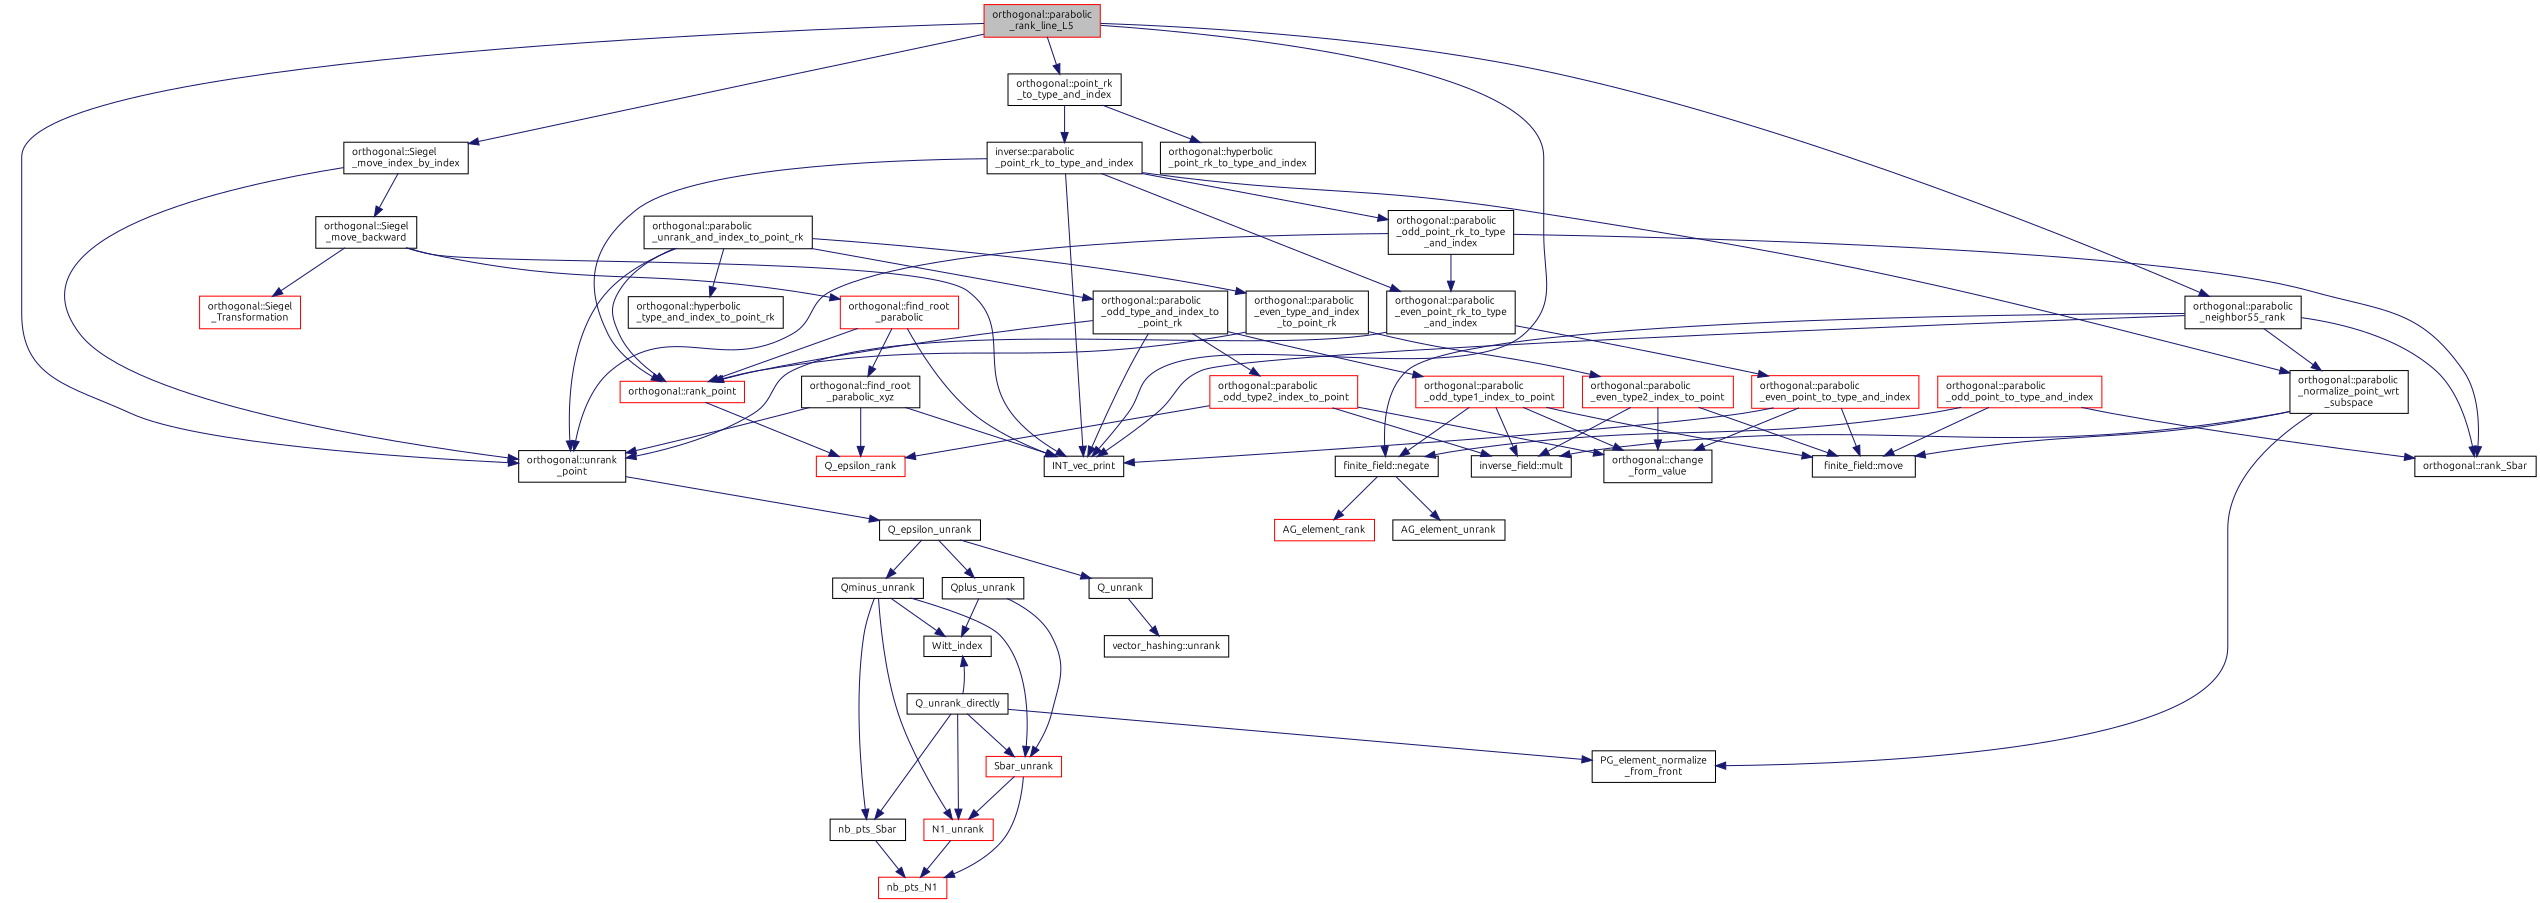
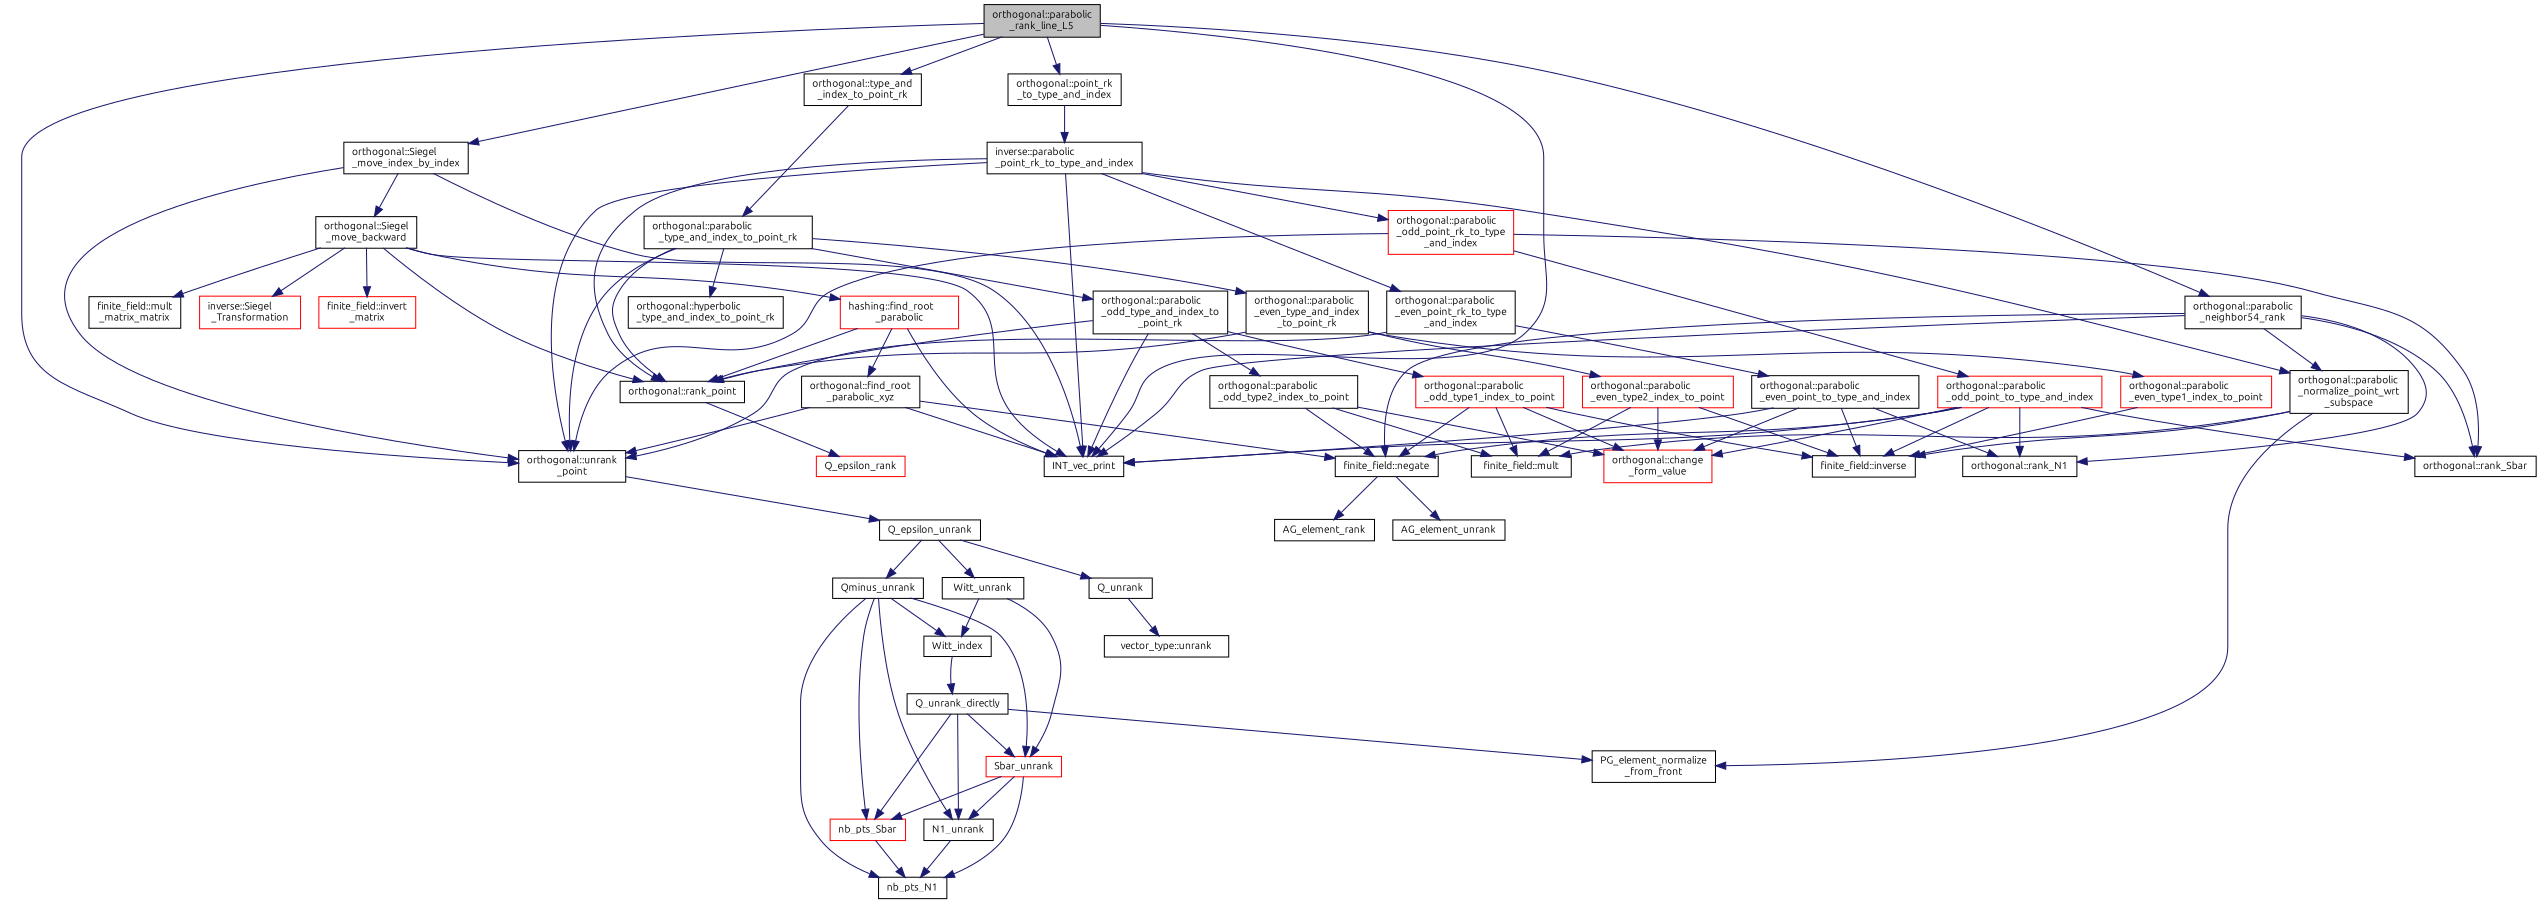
(1042, 21) -> (1042, 21)
none -> (863, 90)
(1238, 158) -> none
none -> (653, 193)
(728, 232) -> (728, 232)
(1451, 232) -> (1451, 232)
none -> (855, 264)
(1451, 268) -> (1736, 312)
none -> (135, 312)
(250, 312) -> (250, 312)
none -> (367, 312)
(899, 312) -> (899, 312)
(2243, 312) -> (2243, 312)
none -> (500, 329)
(682, 392) -> (682, 392)
(1284, 392) -> (1284, 392)
(1835, 392) -> (1835, 392)
none -> (2196, 392)
(861, 427) -> (1092, 425)
(1062, 431) -> (1335, 429)
none -> (1840, 431)
none -> (1549, 441)
(1521, 466) -> (1521, 466)
(1658, 466) -> (1658, 466)
(1864, 466) -> (1864, 466)
none -> (2020, 466)
(1325, 530) -> (1325, 530)
(983, 588) -> (983, 588)
(1167, 646) -> (1167, 646)
(964, 680) -> (951, 670)
none -> (801, 740)
none -> (951, 796)
(868, 830) -> (868, 830)
(959, 830) -> (959, 830)
(913, 888) -> (913, 888)
